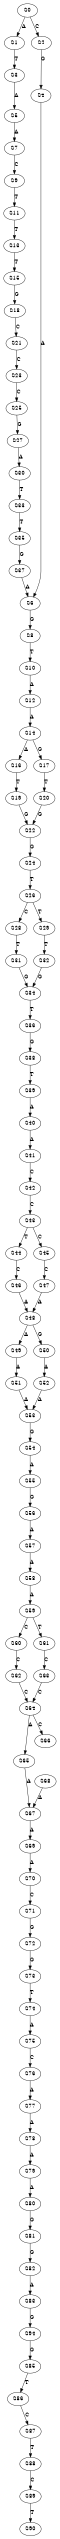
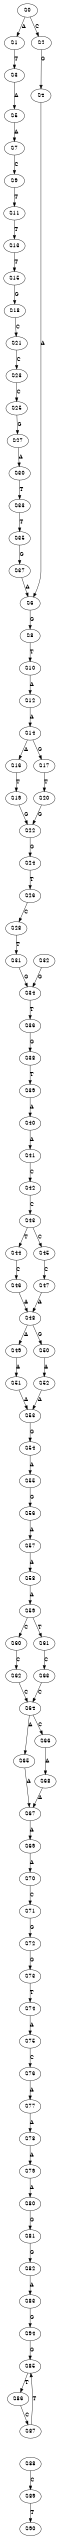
(44, 928) -> none
none -> (45, 1759)
(30, 2446) -> (32, 2401)
